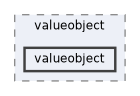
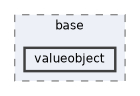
(70, 26) -> (70, 26)
